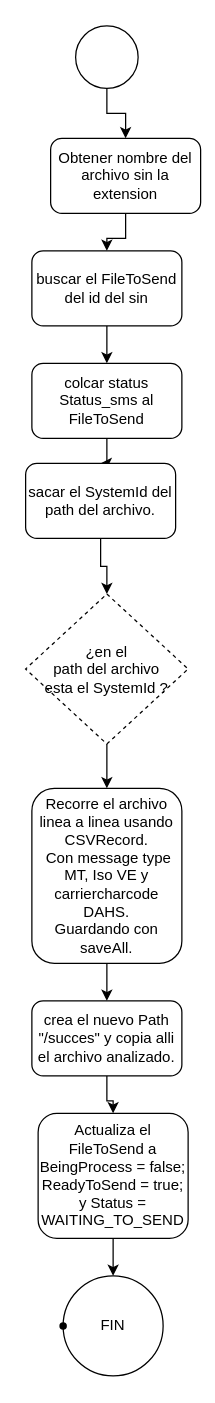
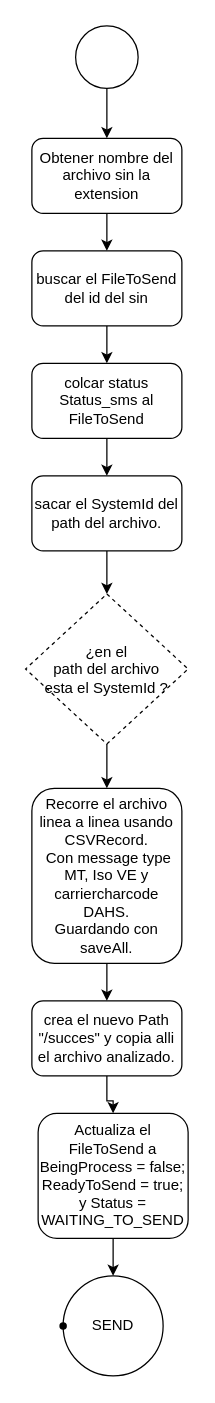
(126, 176) -> (107, 176)
(101, 501) -> (107, 513)
(113, 1326) -> (113, 1326)
